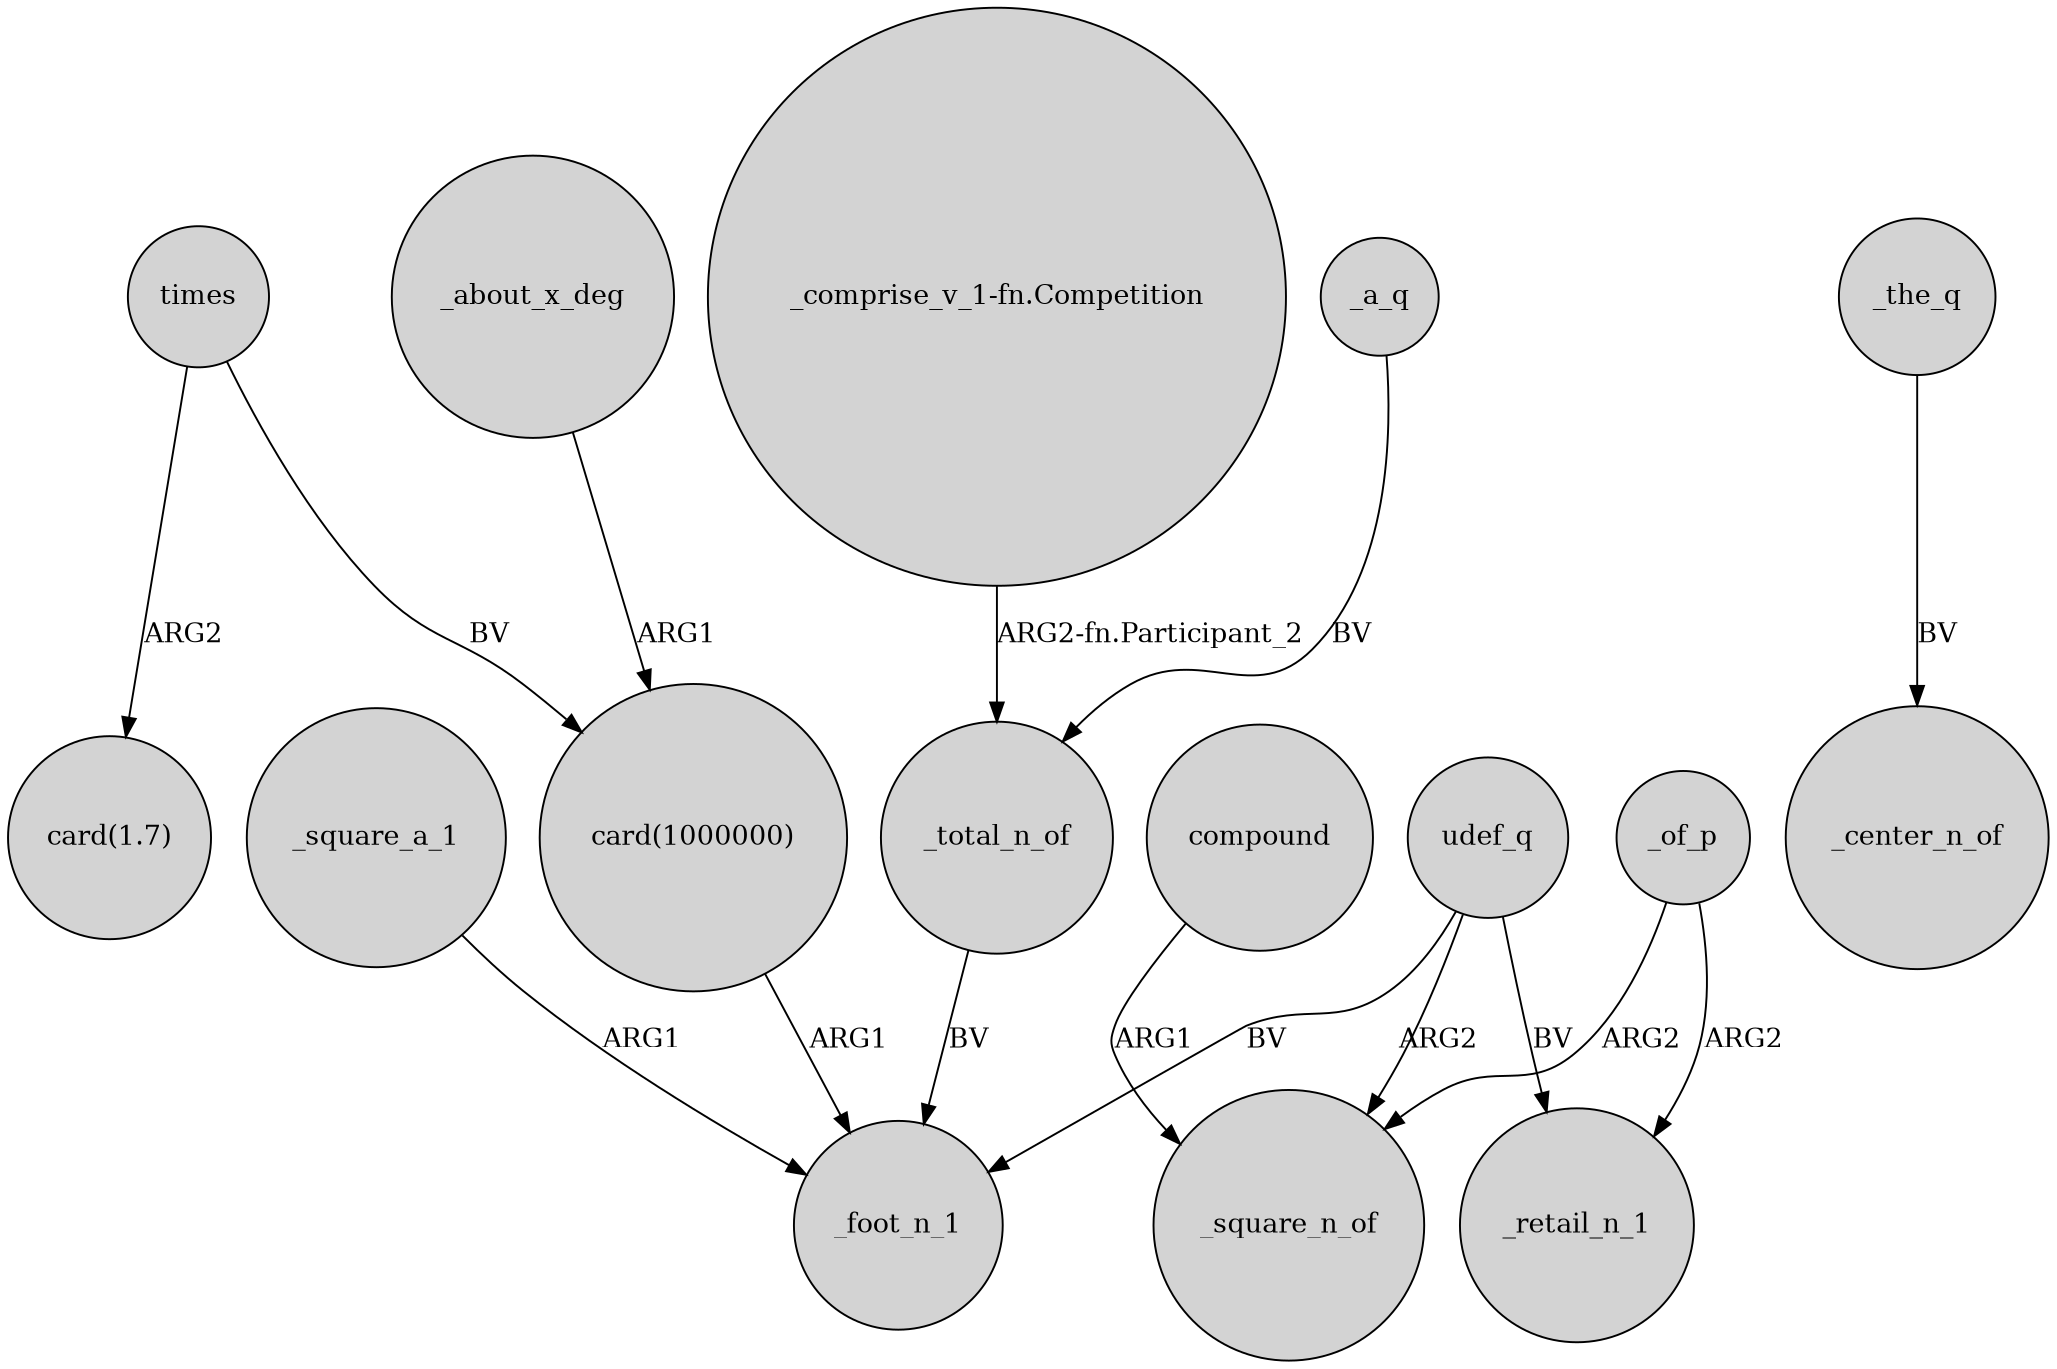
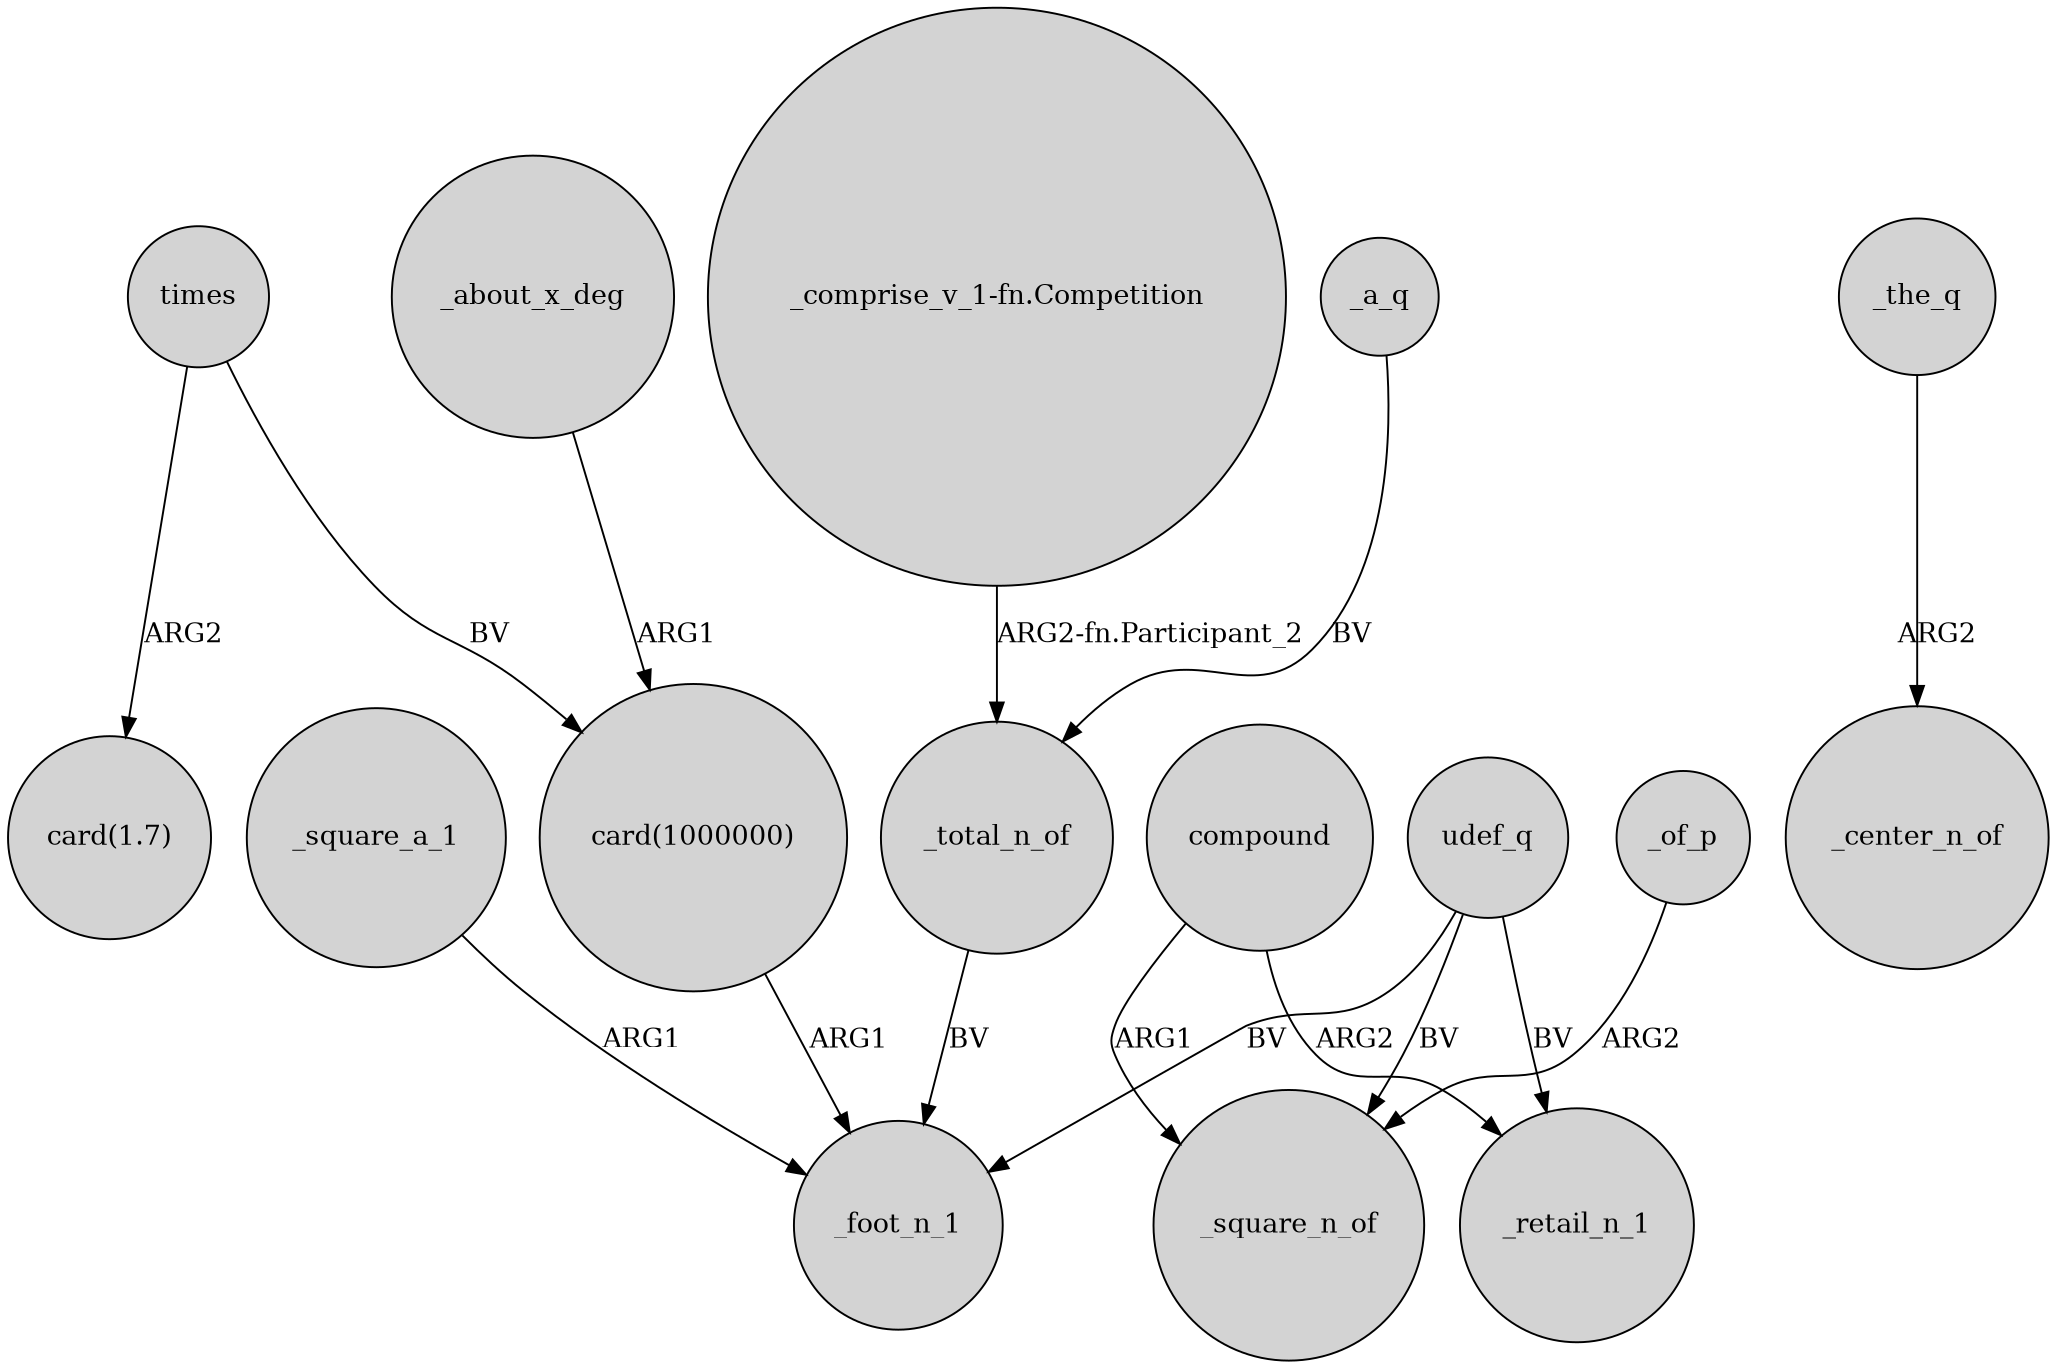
(1937, 635) -> (1937, 635)
(1705, 1016) -> (1346, 1074)
(1439, 1040) -> (1439, 1040)
